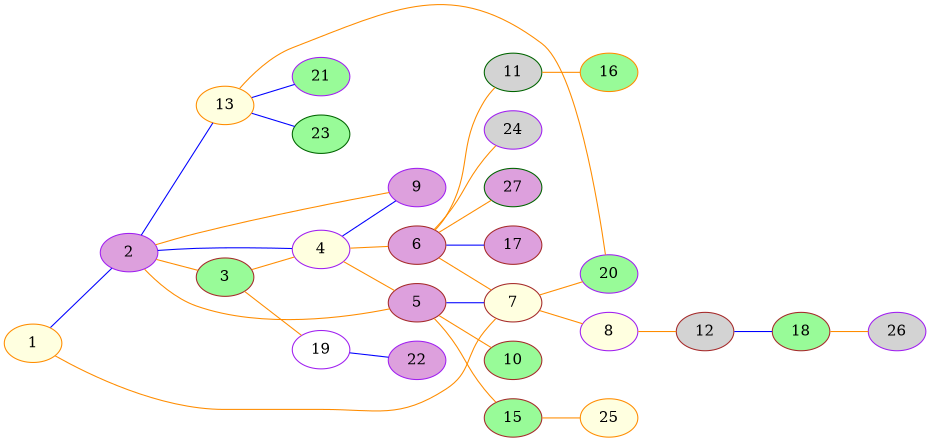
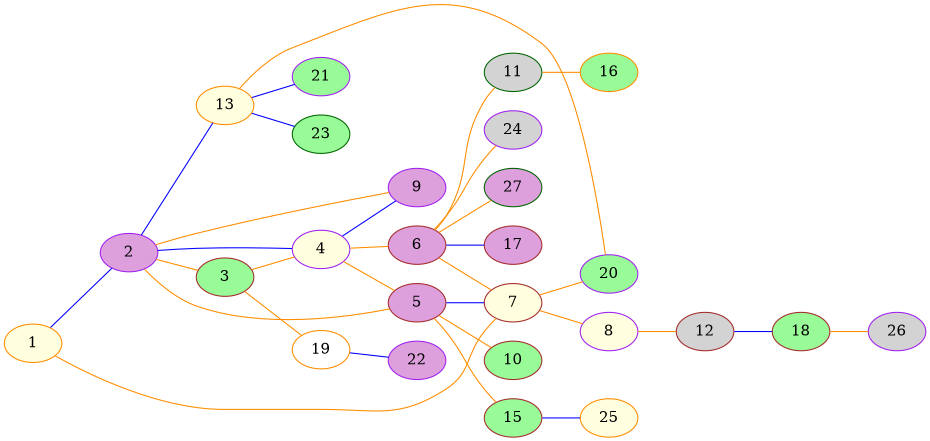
(321, 350) -> (321, 350)
(561, 418) -> (561, 418)
